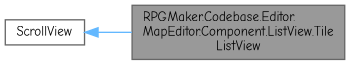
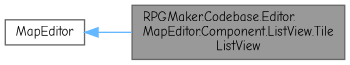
(45, 32) -> (45, 32)
